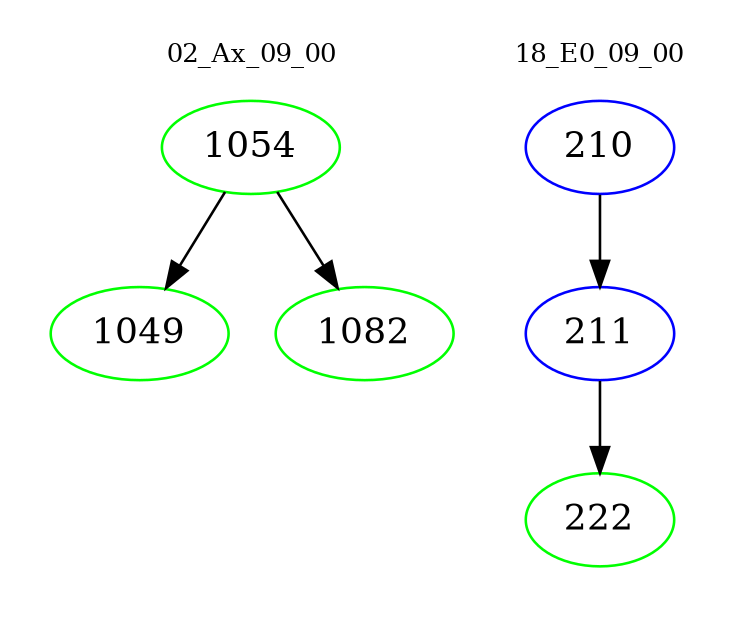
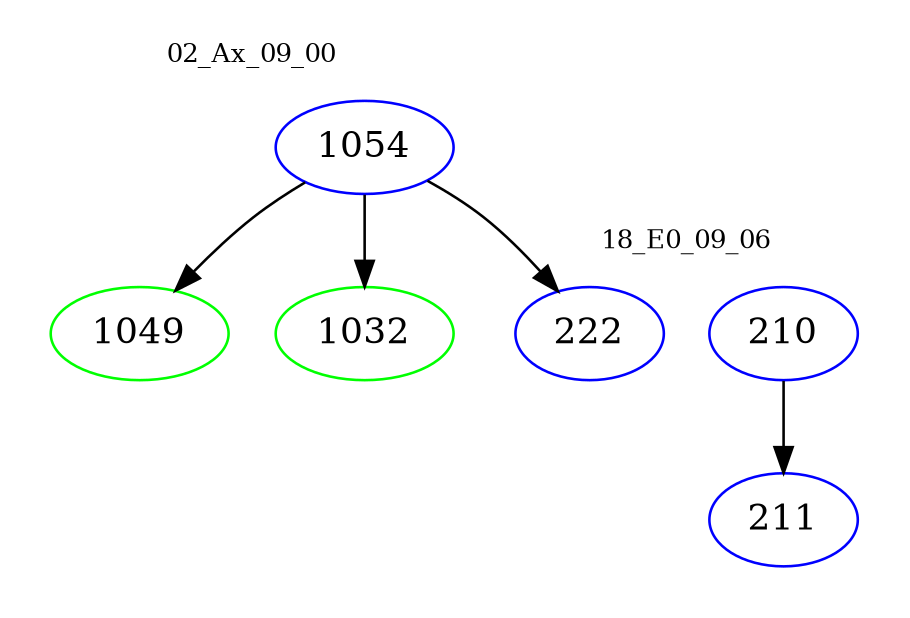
(600, 56) -> (687, 242)
(251, 147) -> (365, 147)
(365, 334) -> (365, 334)
(600, 414) -> (510, 240)
(600, 520) -> (590, 334)
